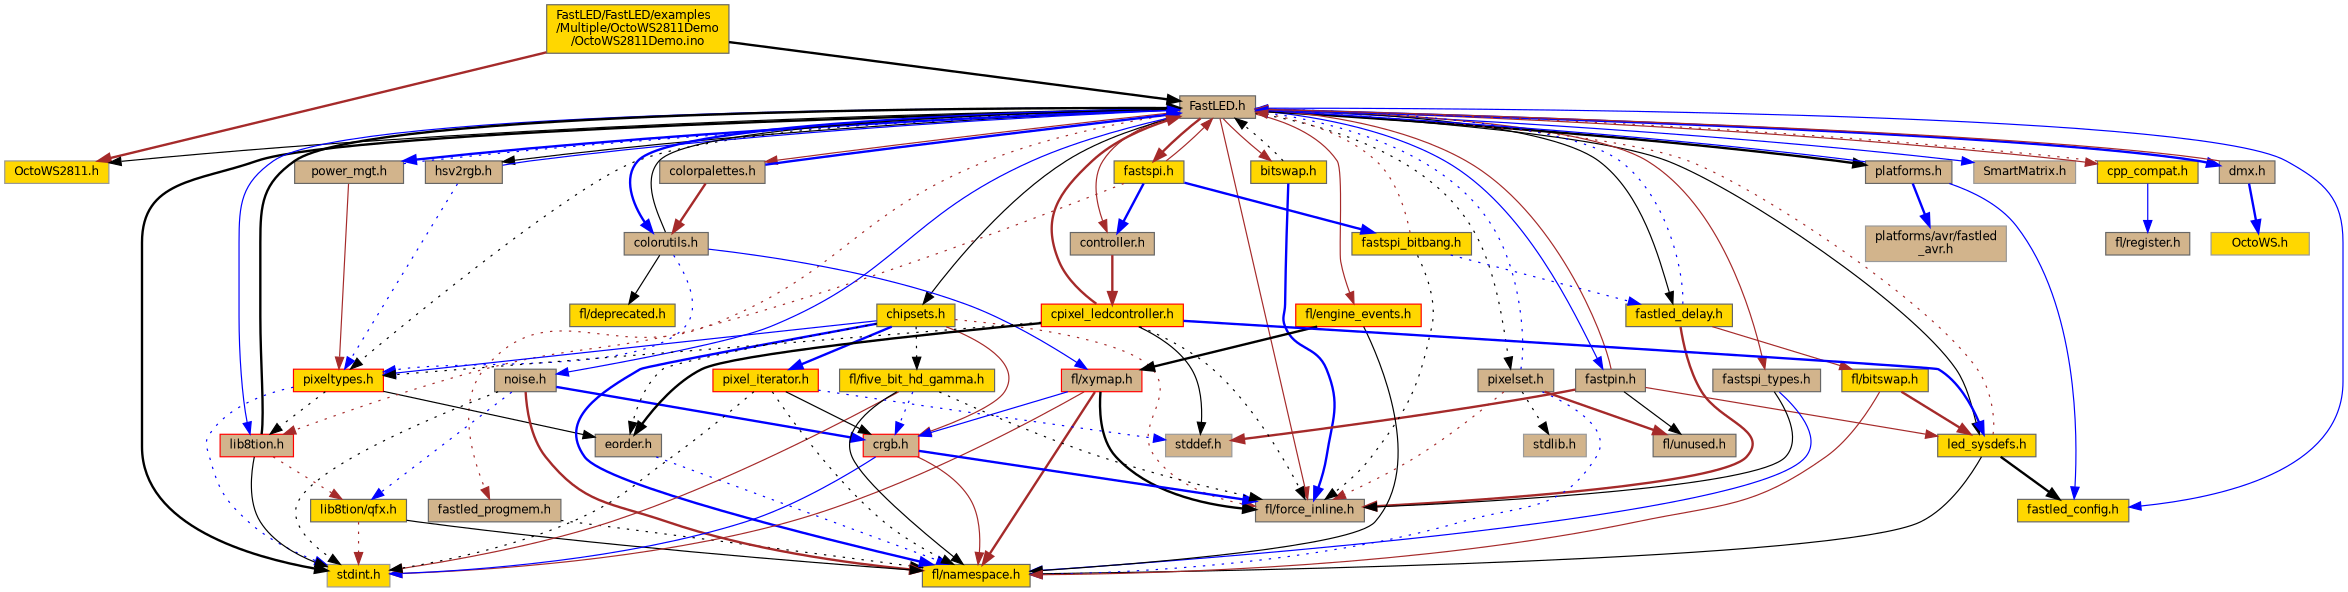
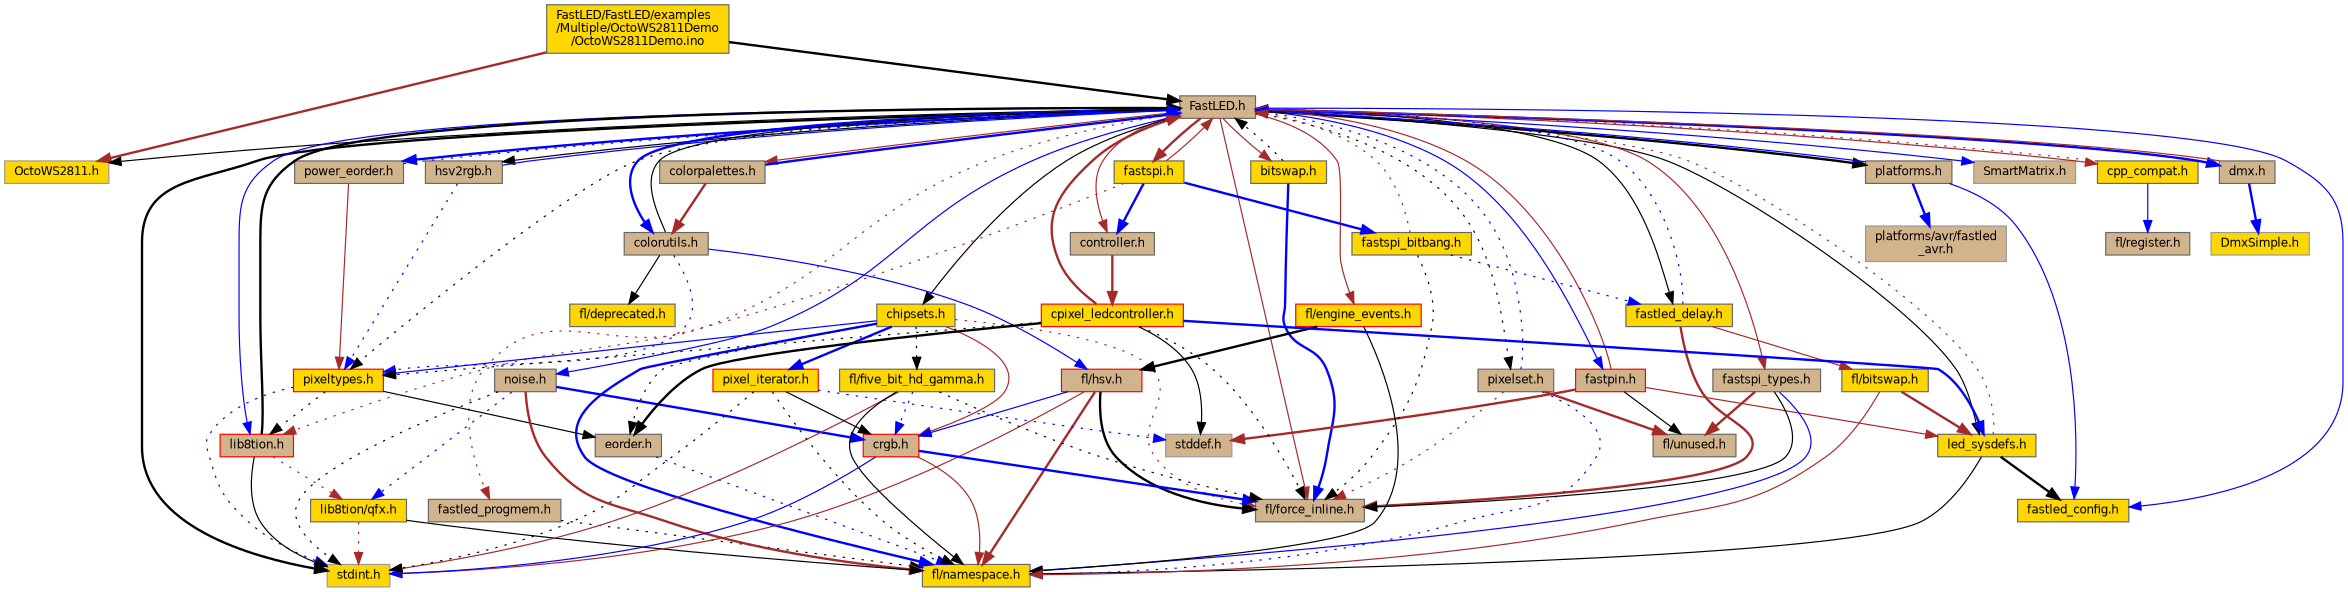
(349, 172) -> (349, 172)
(2260, 244) -> (2260, 244)
(1102, 380) -> (1102, 380)
(1611, 380) -> (1611, 380)
none -> (1734, 410)
(1555, 446) -> none
